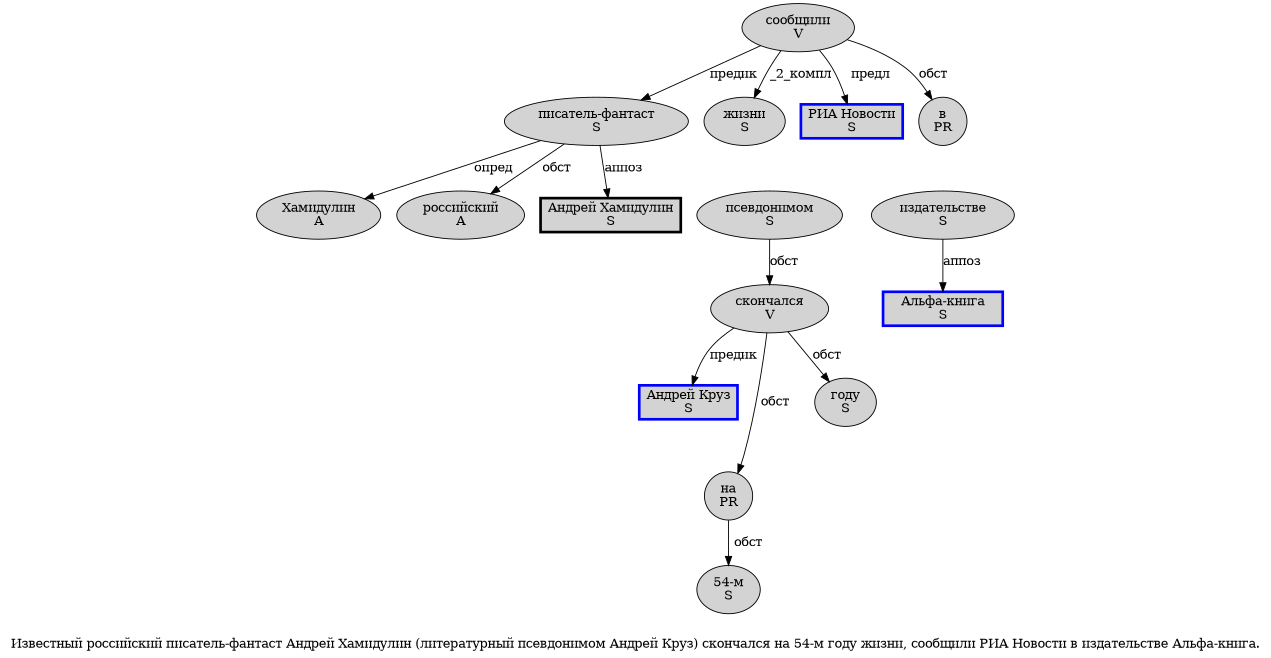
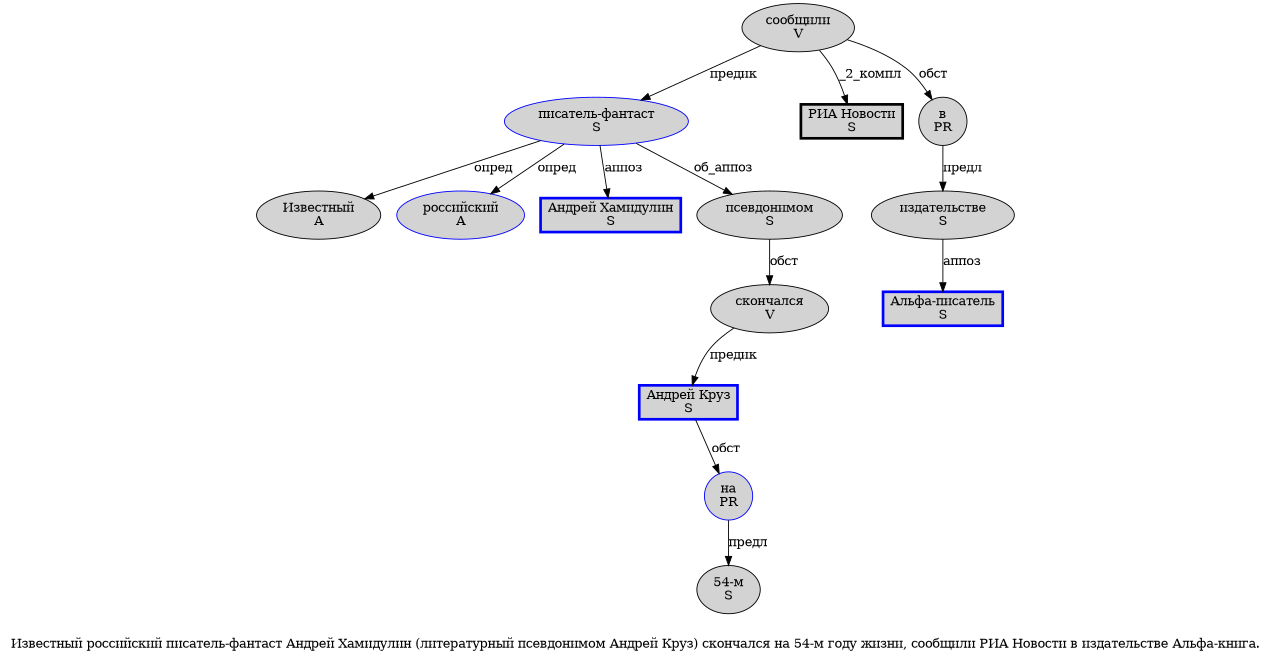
(871, 74) -> (871, 74)
(596, 121) -> (596, 121)
(745, 121) -> none
(852, 121) -> (852, 121)
none -> (943, 164)
none -> (680, 167)
(557, 168) -> (557, 168)
(319, 215) -> (319, 215)
(461, 215) -> (461, 215)
(611, 215) -> (611, 215)
(943, 309) -> (943, 309)
(757, 399) -> (705, 442)
(846, 402) -> none
(729, 496) -> (729, 496)
(748, 543) -> (748, 543)
